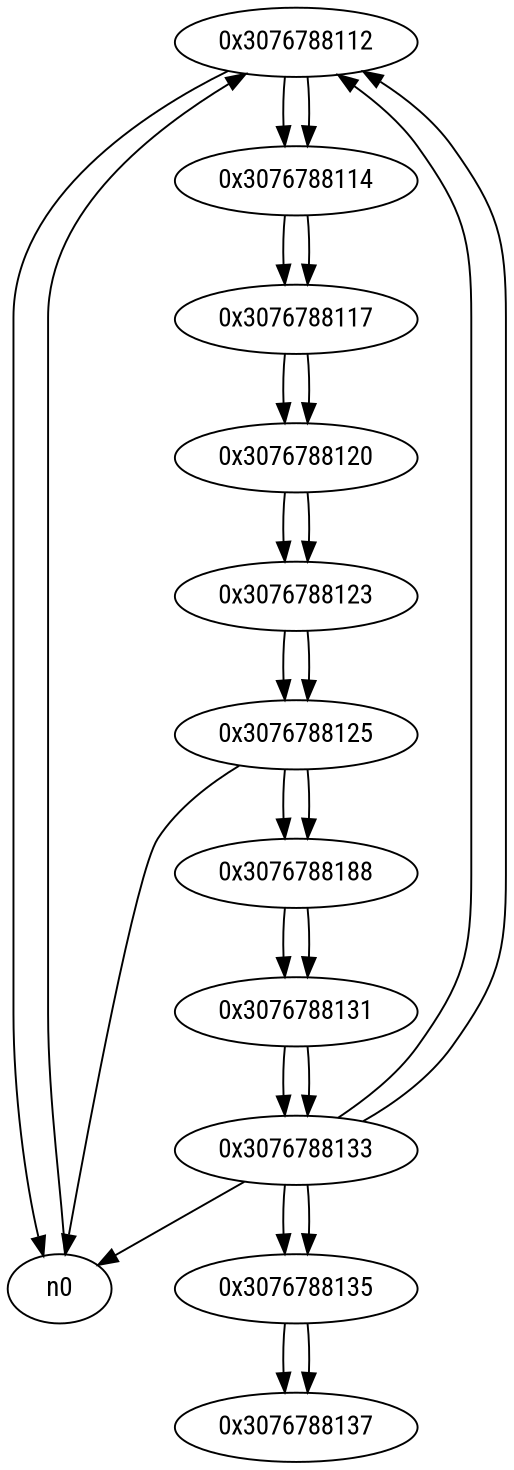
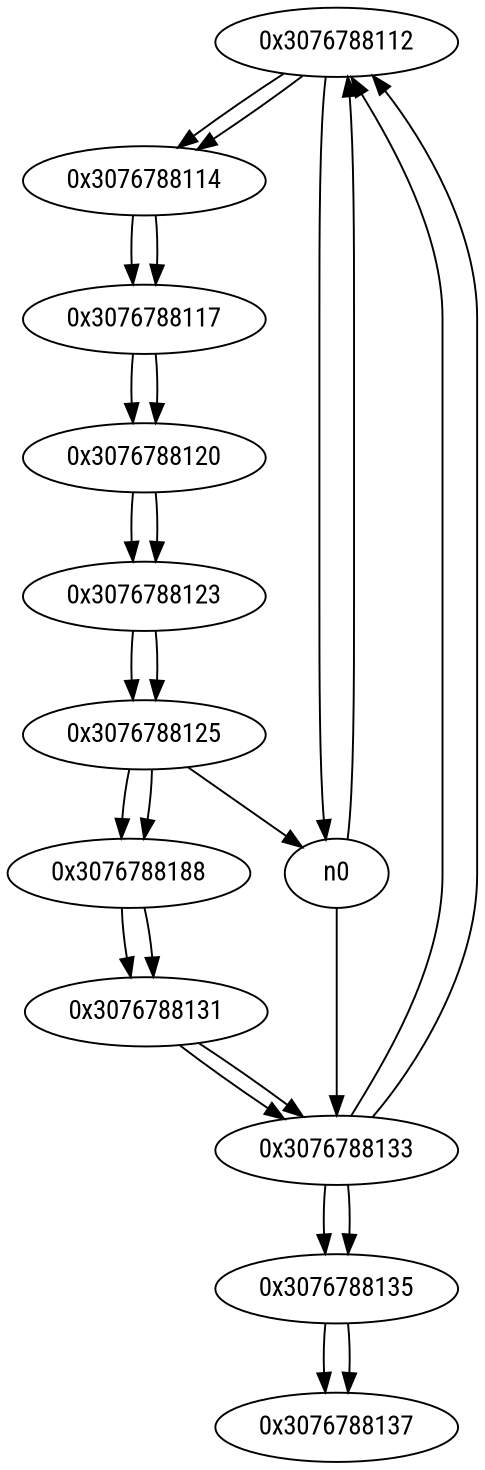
(180, 1219) -> (337, 1002)
